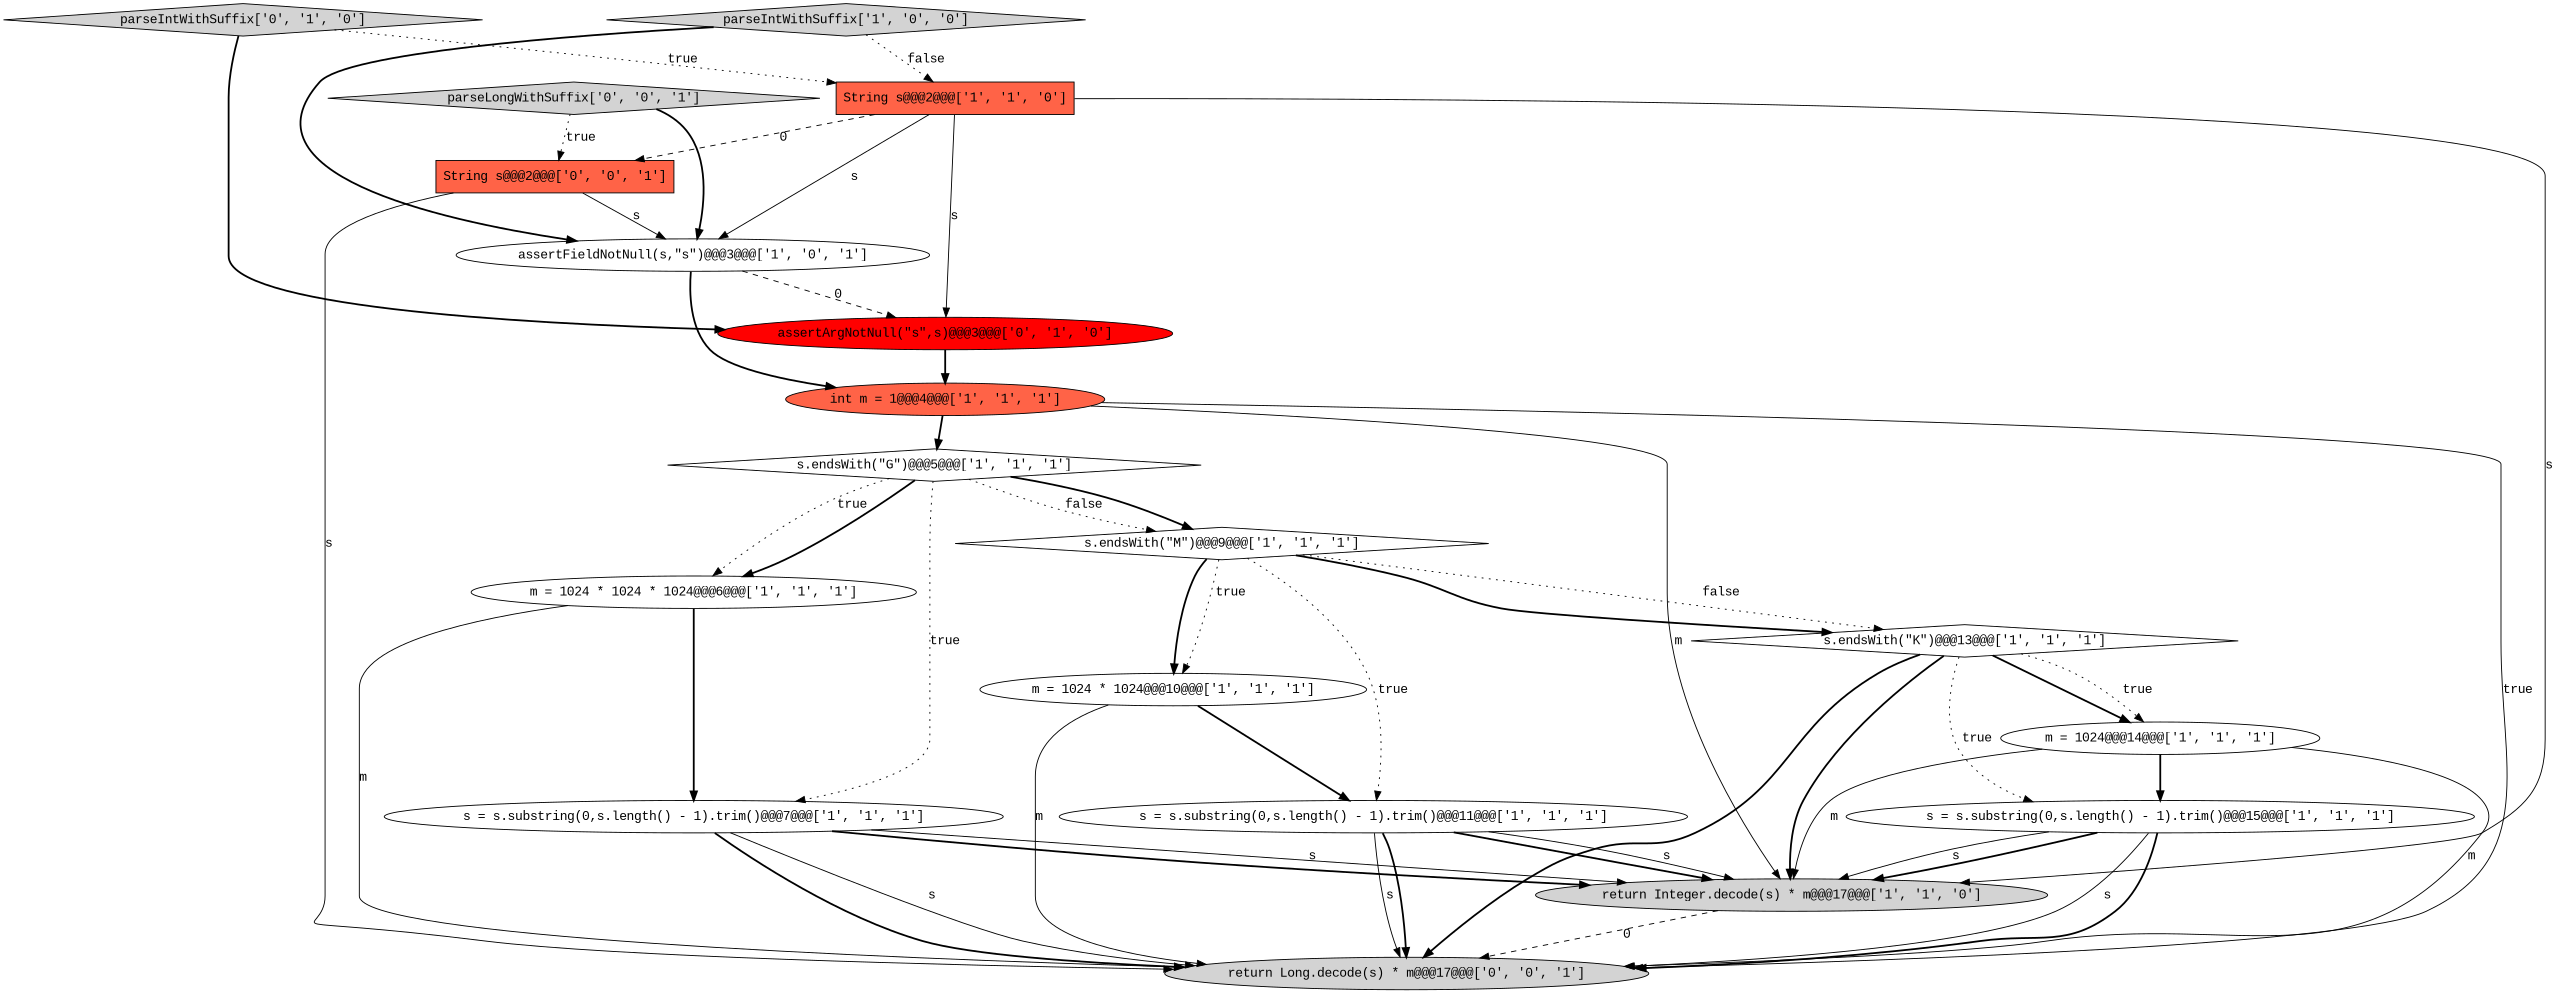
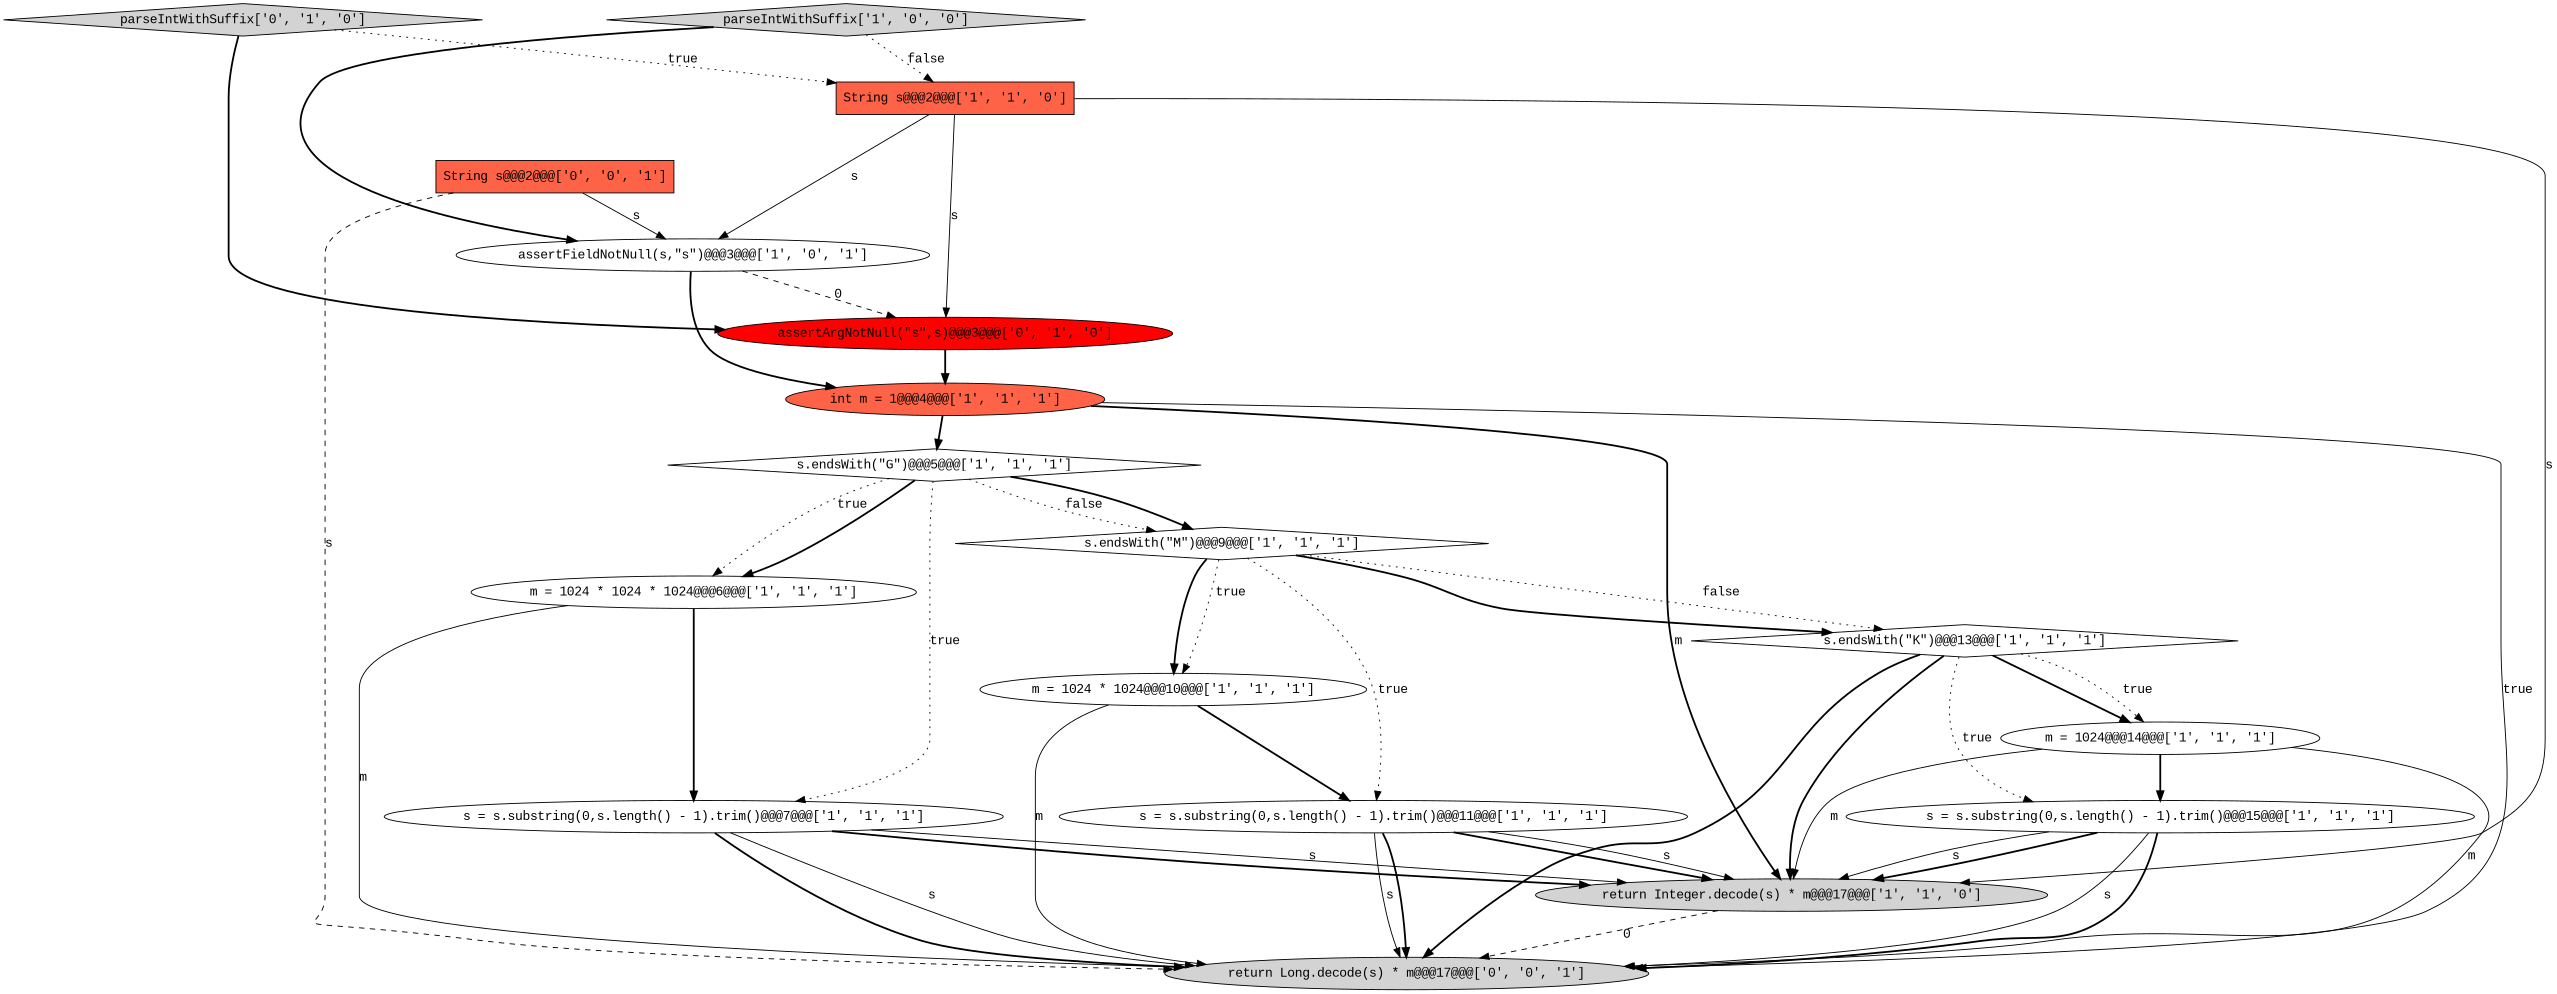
(574, 98) -> none
(760, 137) -> none
(1596, 443) -> (1596, 443)
(330, 925) -> (330, 925)
